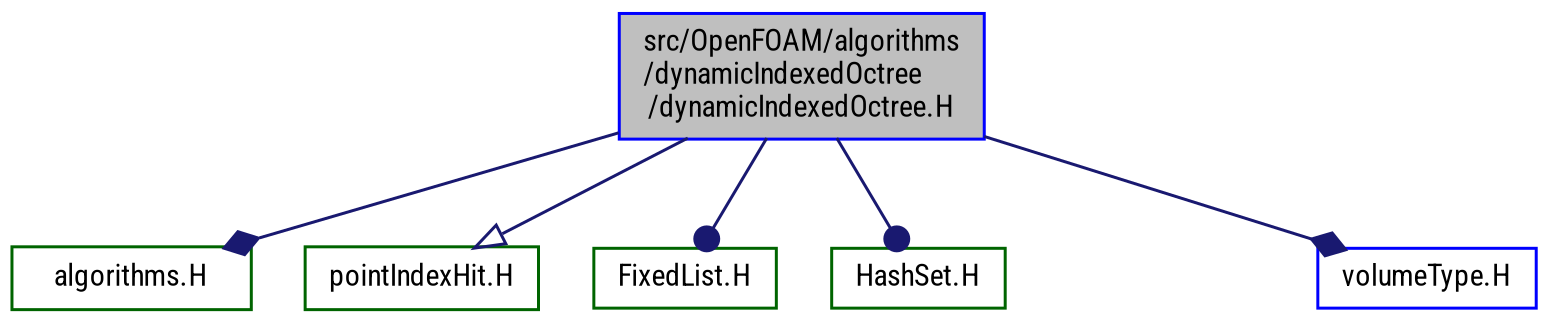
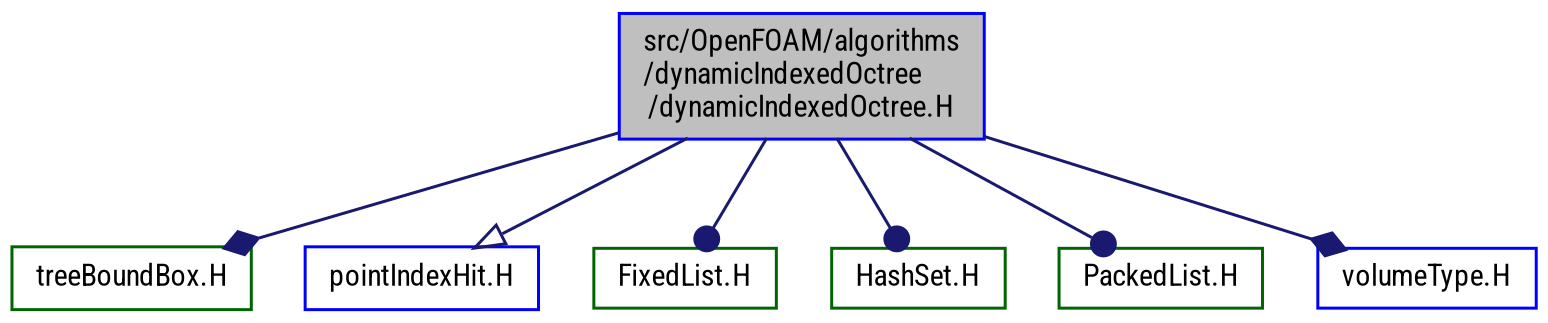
(132, 278) -> (132, 278)
(422, 278) -> (422, 278)
none -> (1161, 278)
